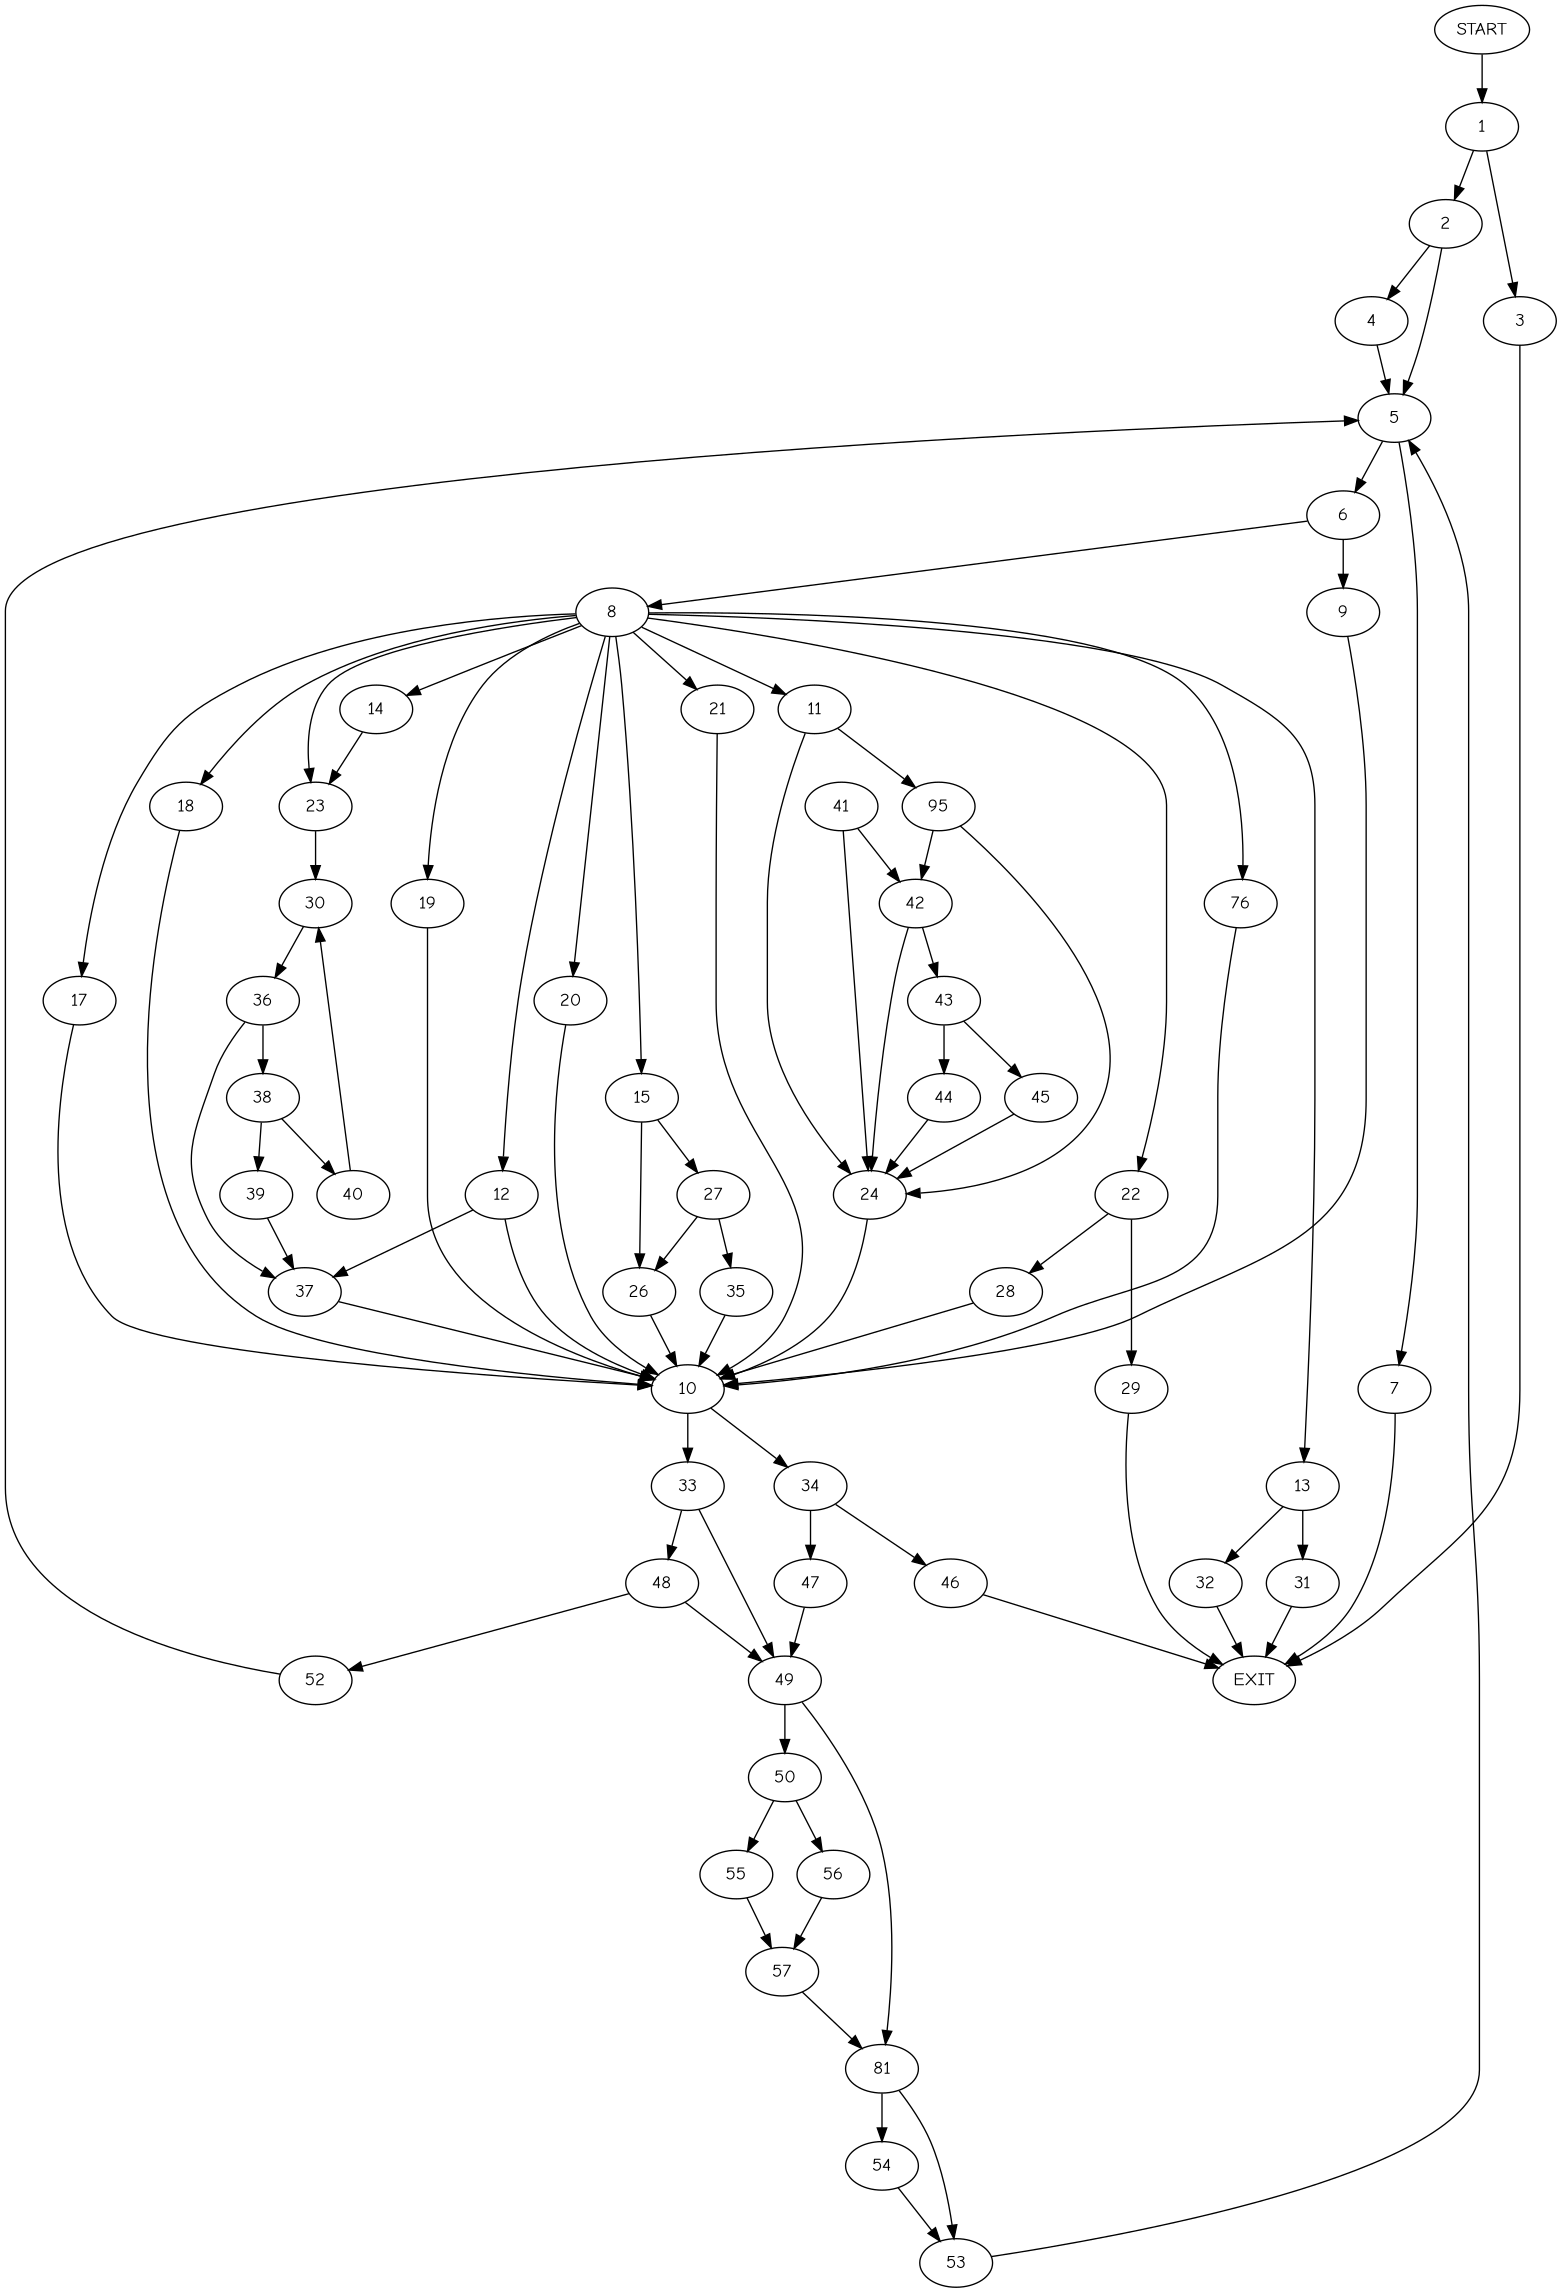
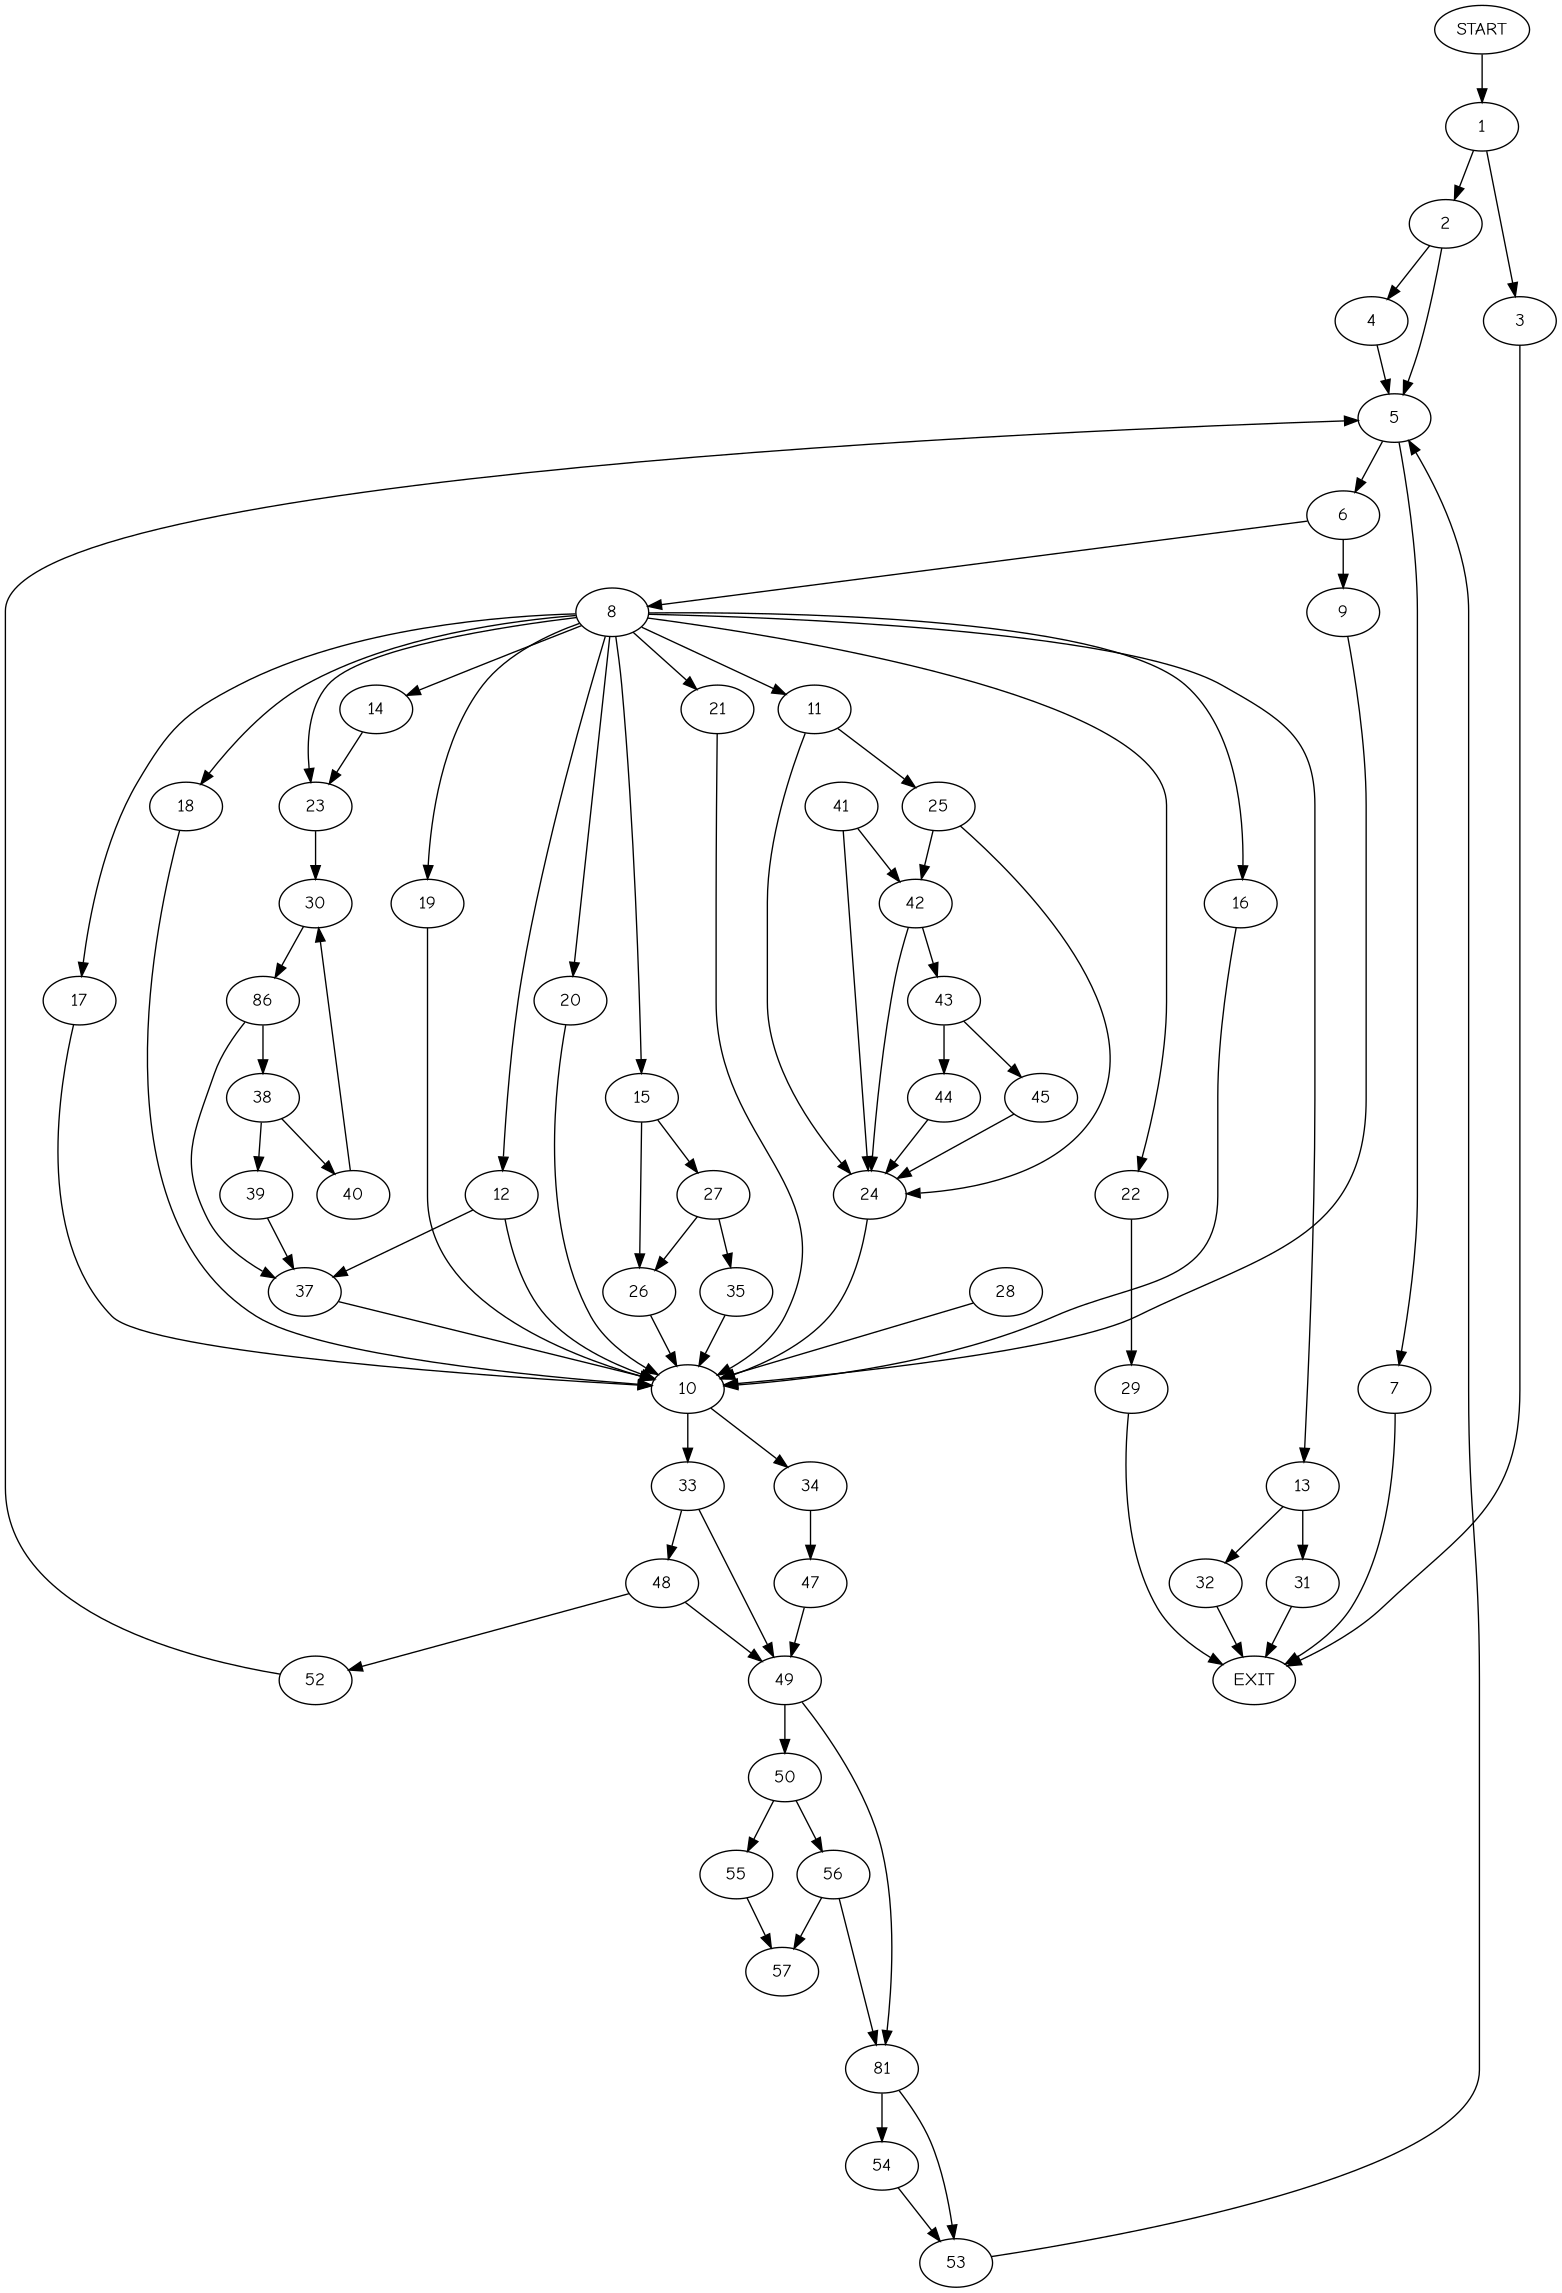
(939, 806) -> (939, 806)
(1241, 904) -> (1241, 904)
(263, 1001) -> (263, 1001)
(1074, 1239) -> none
(951, 1583) -> none
(827, 2016) -> (856, 1965)
